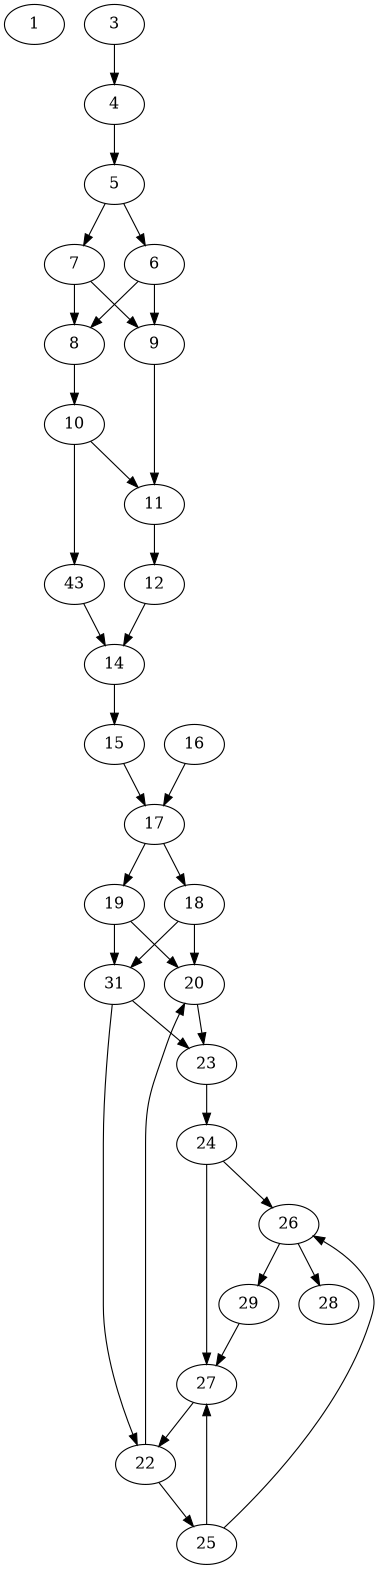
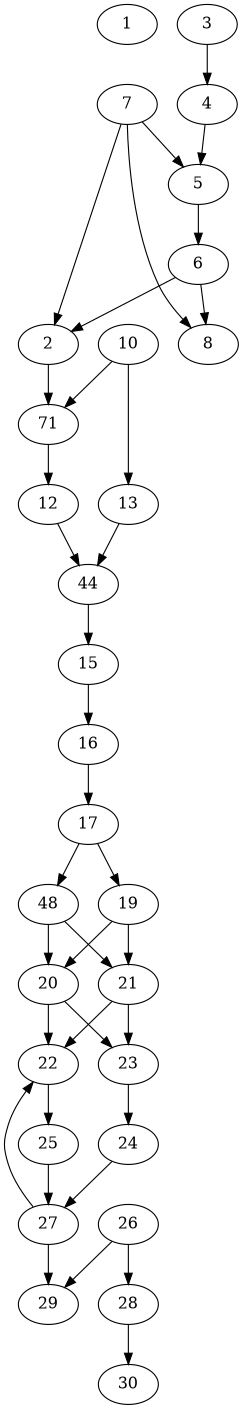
(97, 219) -> (159, 140)
(154, 344) -> (48, 344)
(74, 379) -> none
(154, 504) -> (48, 424)
(74, 584) -> (128, 504)
(114, 664) -> (88, 584)
(132, 779) -> (88, 699)
(194, 904) -> (48, 904)
(114, 984) -> (128, 984)
(244, 1181) -> none
(146, 1226) -> (48, 1019)
(230, 1339) -> (48, 1259)
none -> (128, 1384)
(338, 1391) -> none
